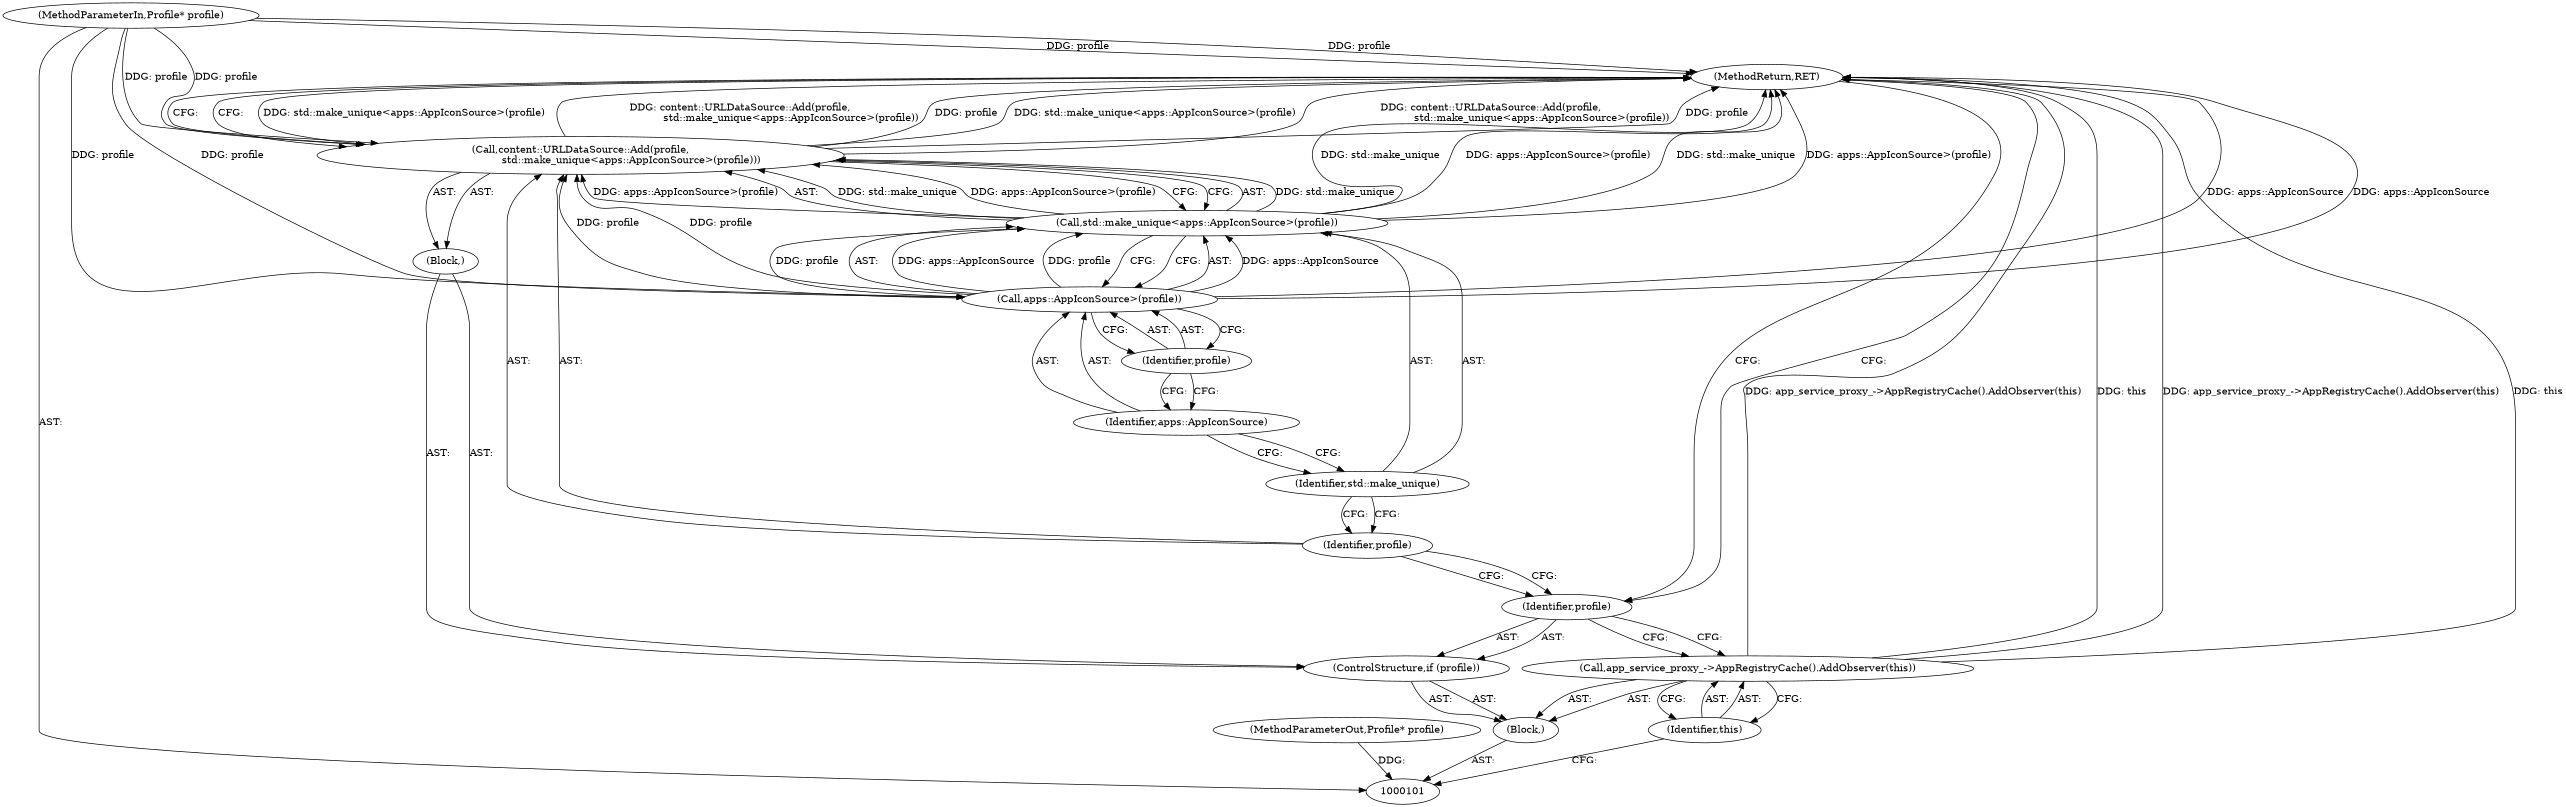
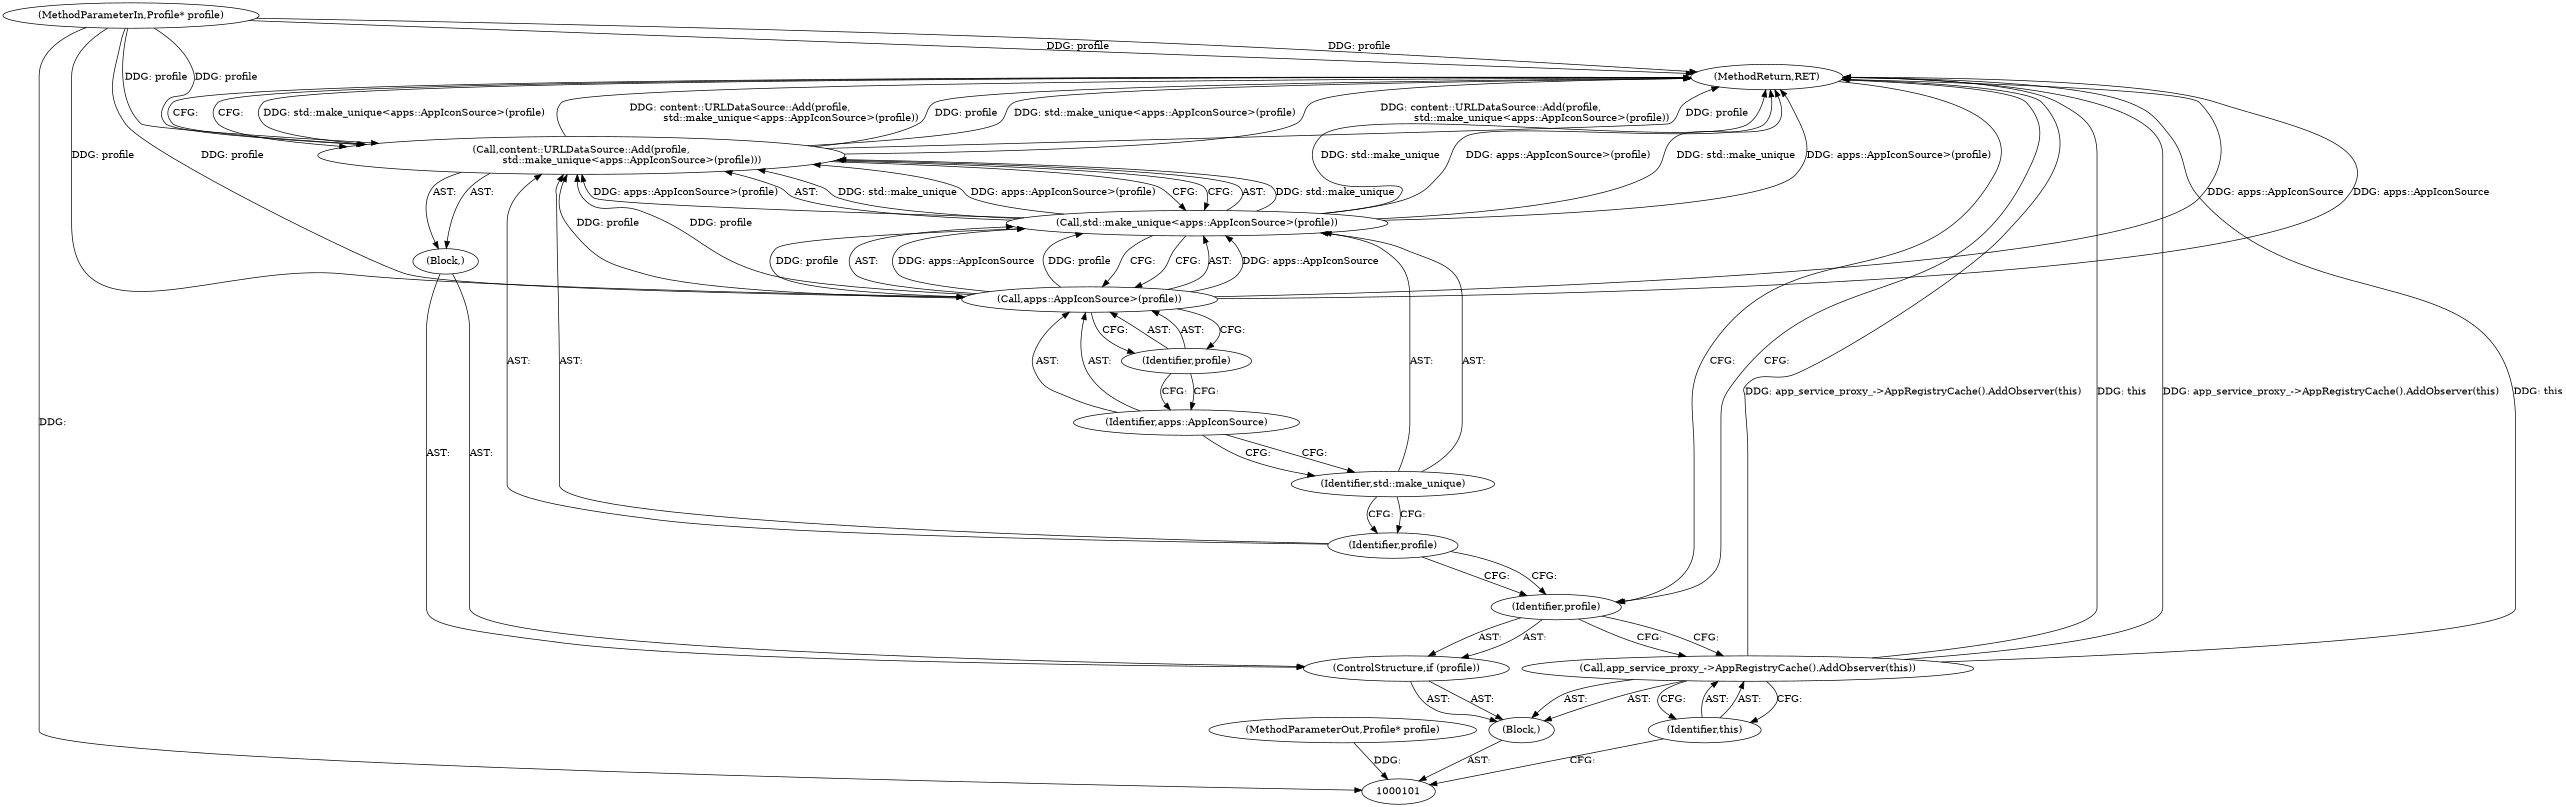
(53, 423) -> (54, 423)
